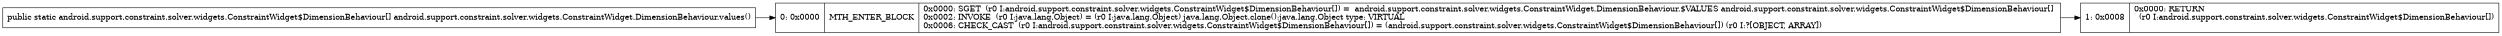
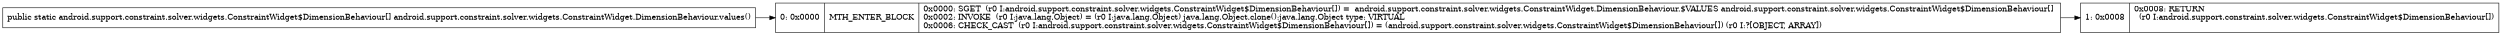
(2172, 9) -> (2172, 9)
